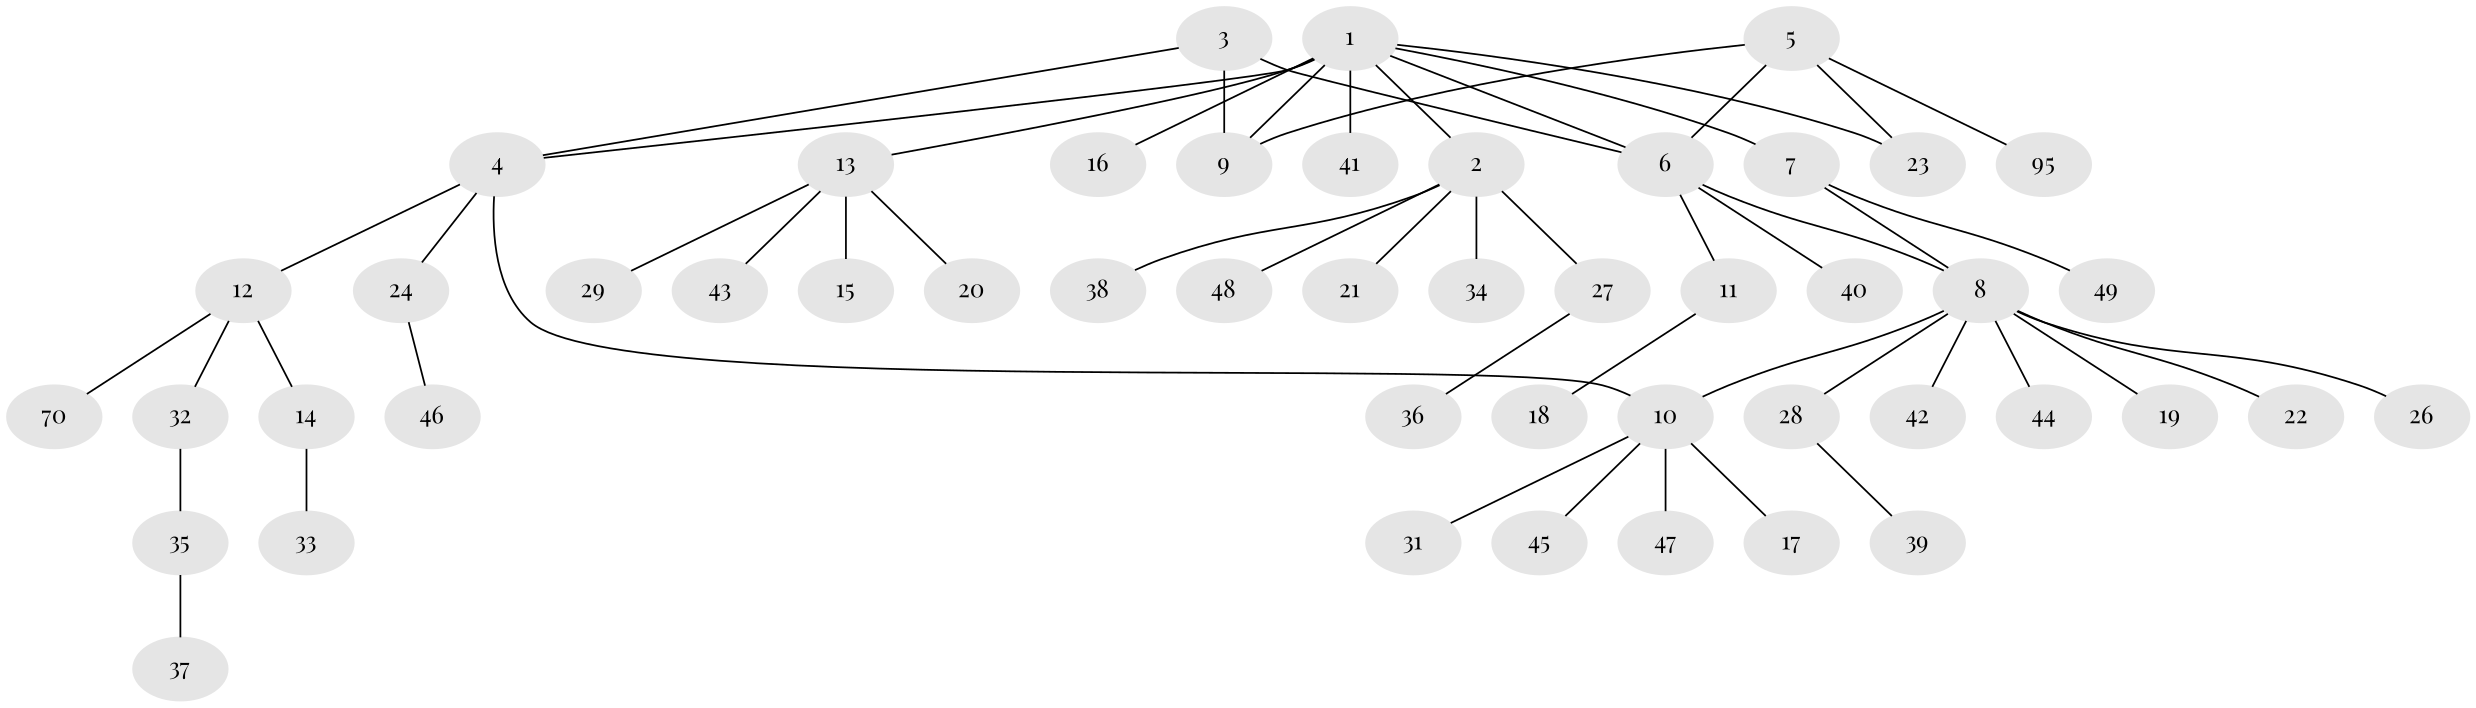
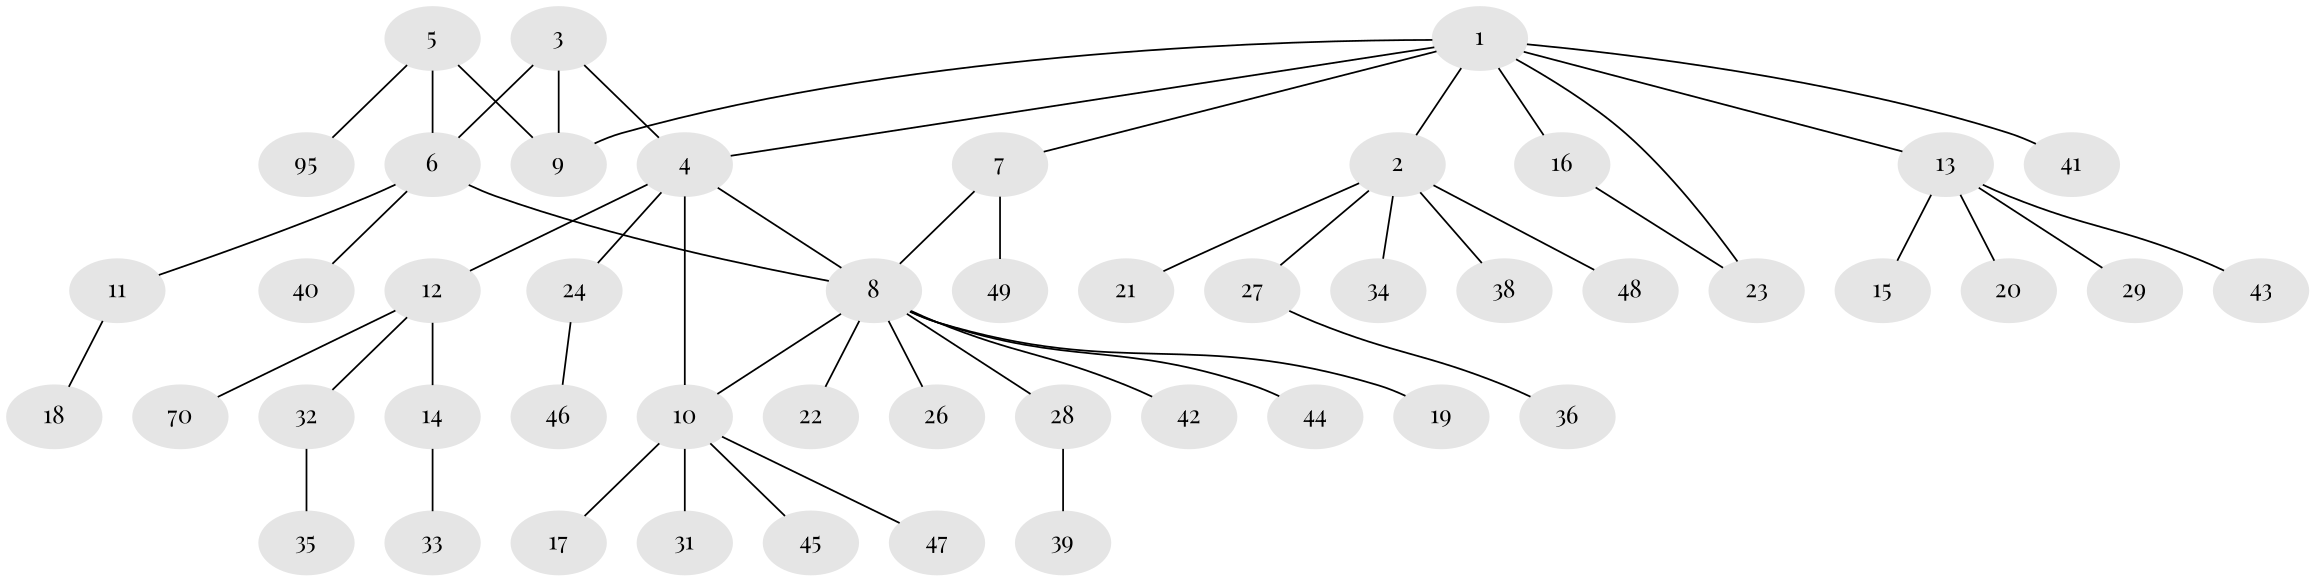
(1855, 101) -> (1659, 228)
(1508, 102) -> none
none -> (780, 228)
(180, 669) -> none
